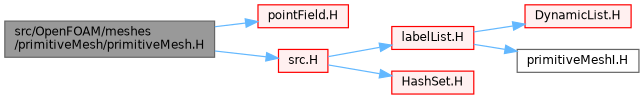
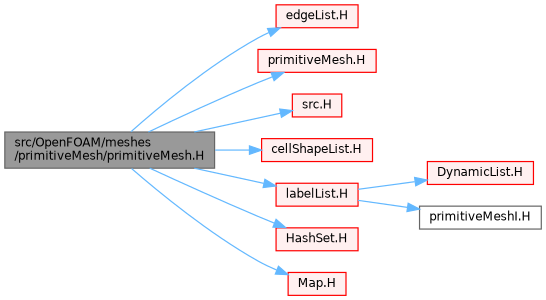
(303, 16) -> (317, 61)
none -> (317, 16)
(354, 52) -> (229, 176)
(354, 69) -> (212, 196)
none -> (317, 150)
none -> (317, 284)
